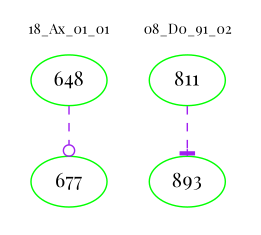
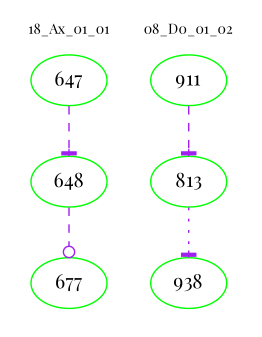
(188, 30) -> (189, 30)
none -> (69, 80)
(187, 80) -> (189, 80)
(187, 182) -> (189, 182)
none -> (189, 283)
